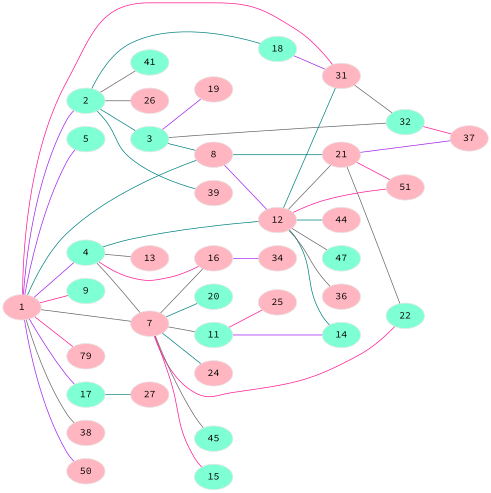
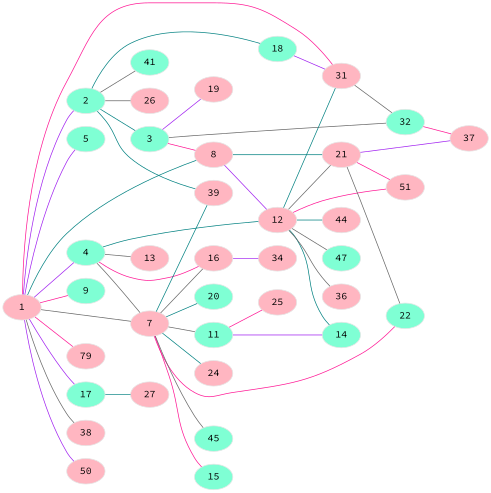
(182, 147) -> (182, 147)
none -> (182, 258)
